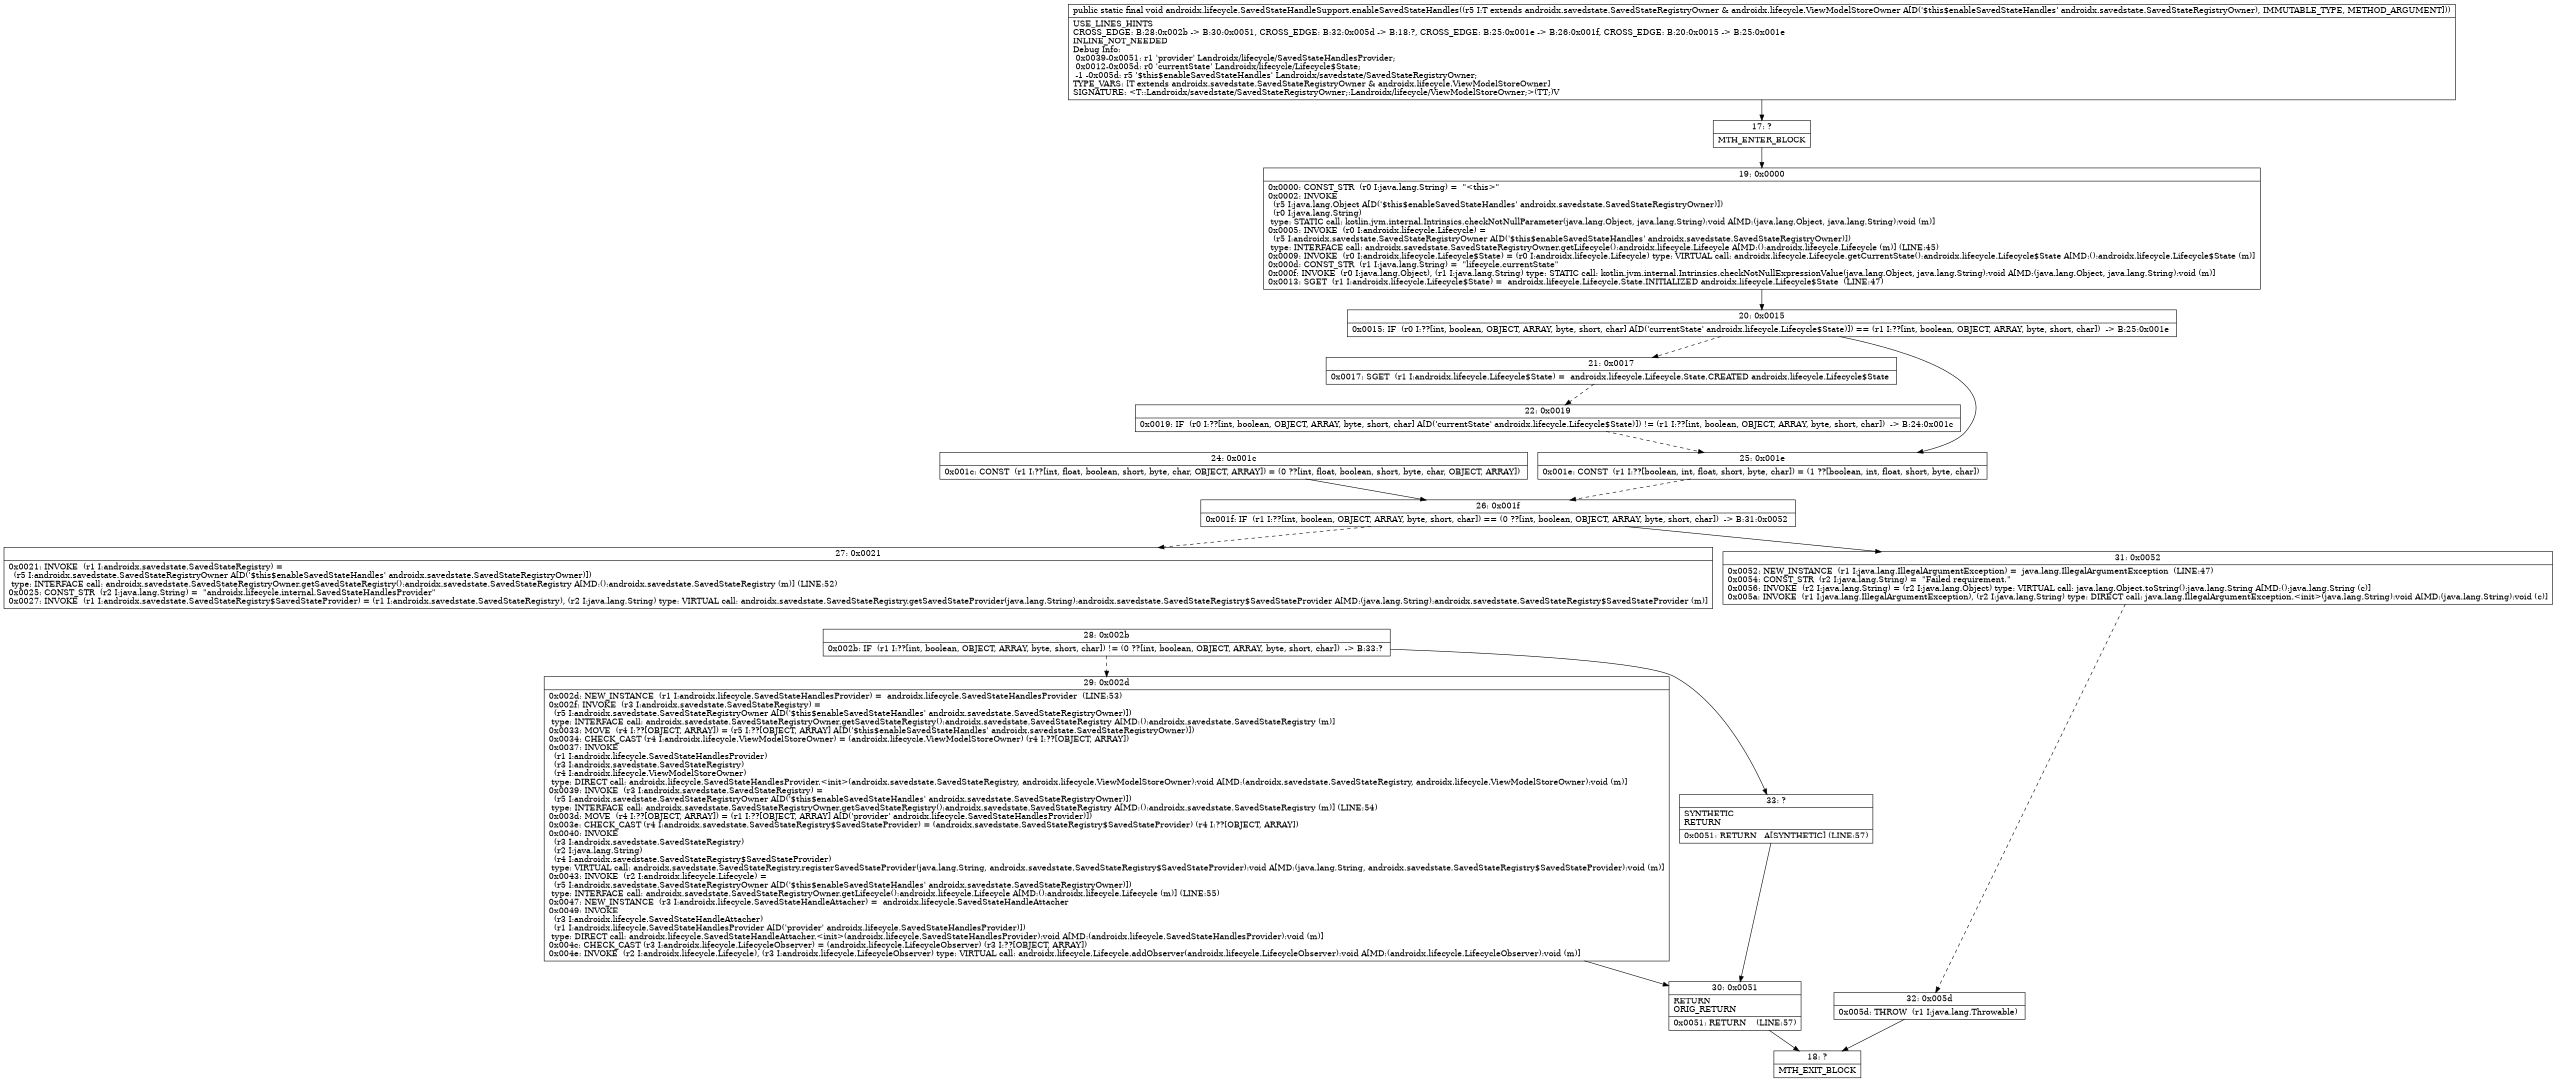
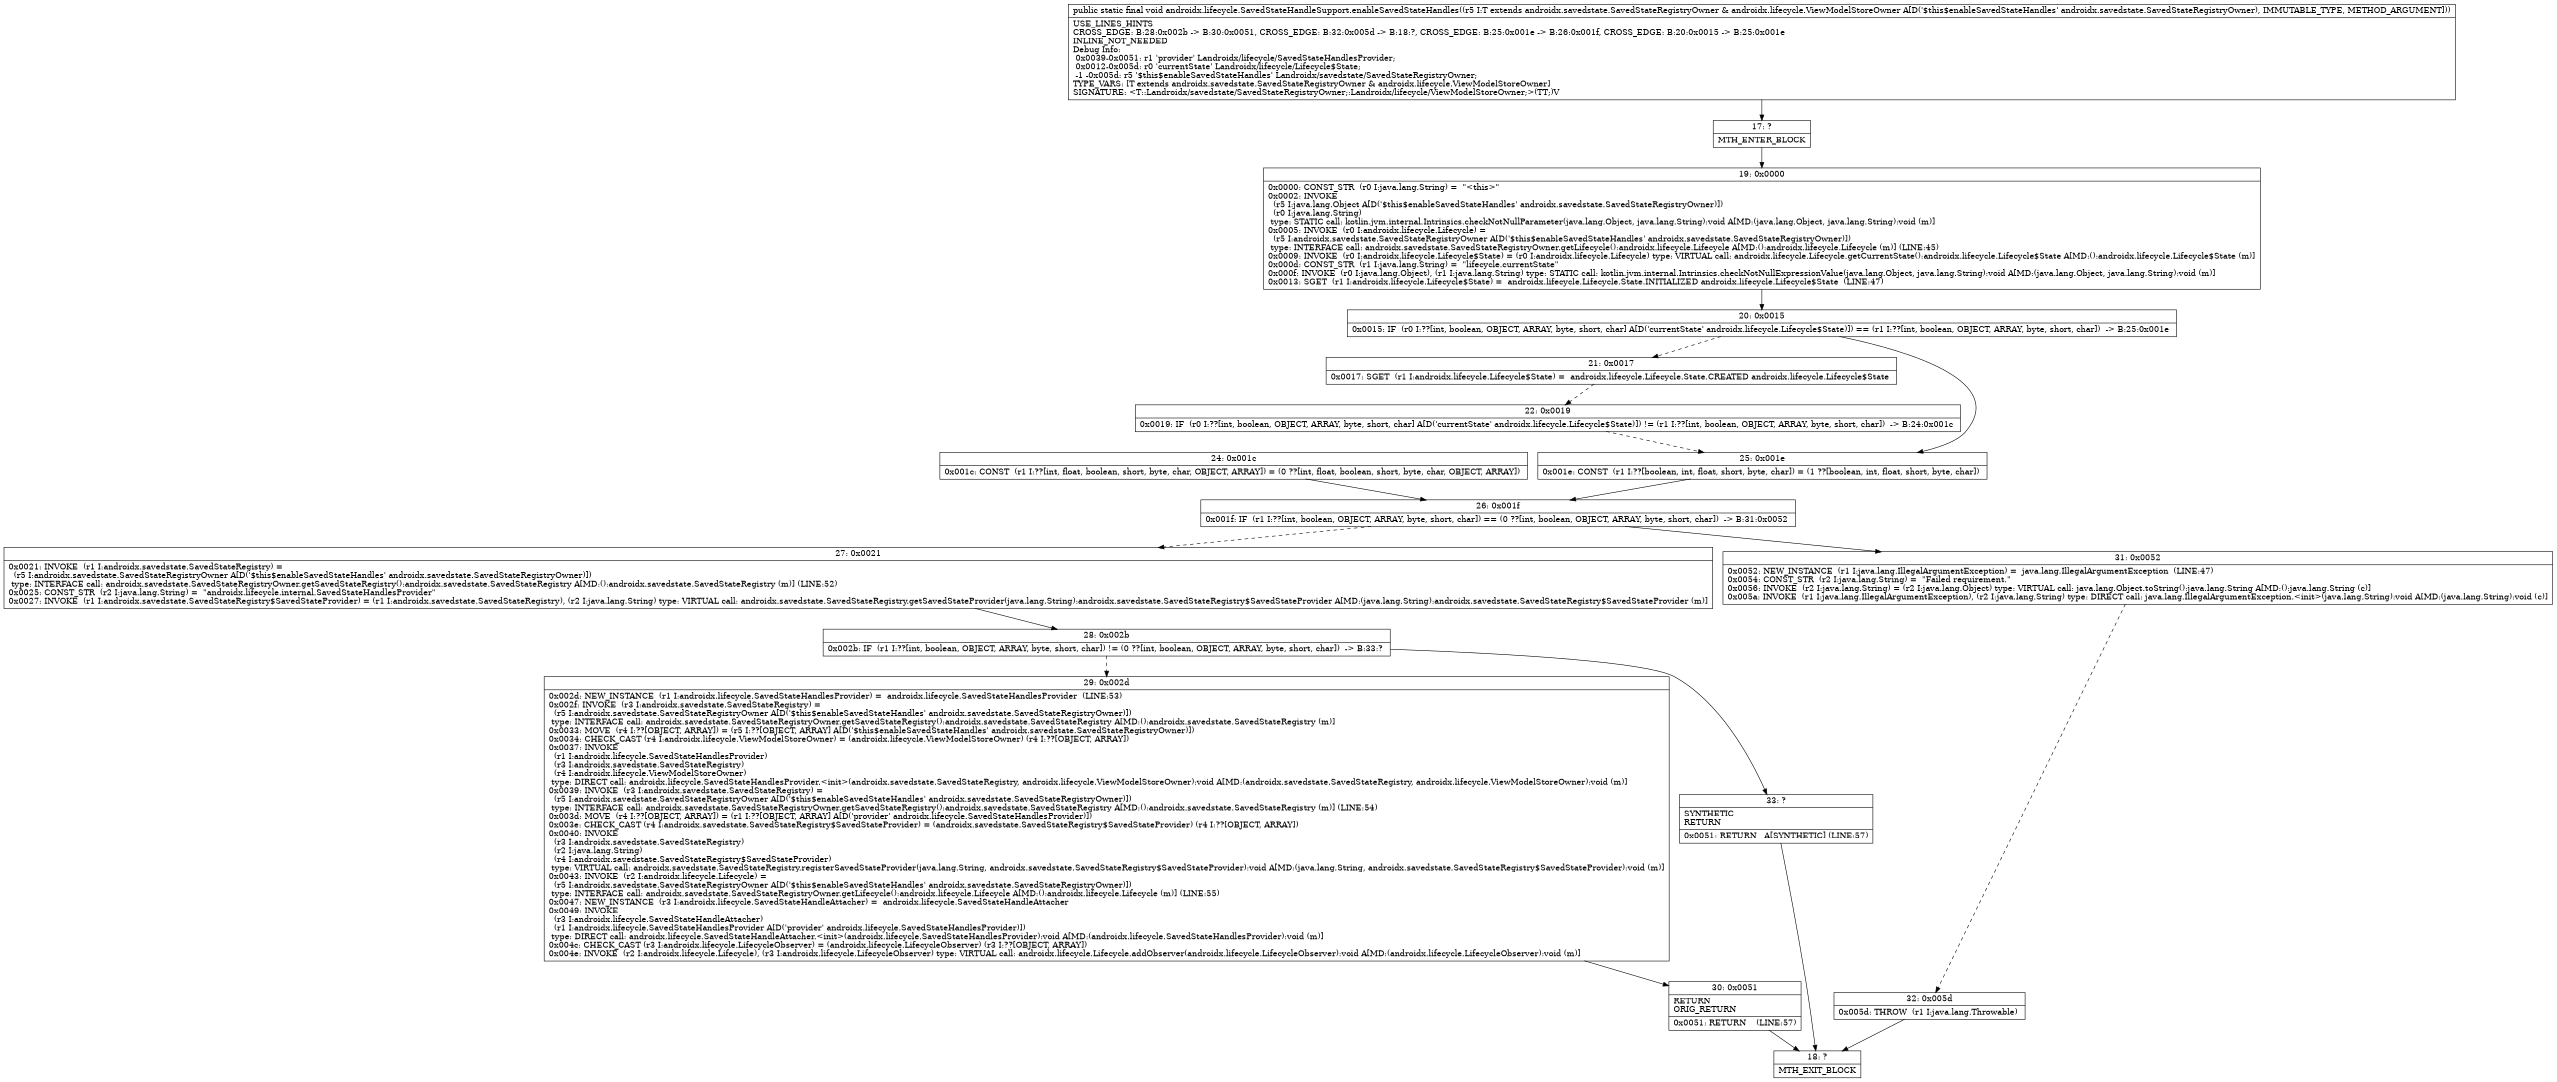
(1633, 489) -> (1633, 489)
none -> (1013, 618)
(1756, 910) -> (1800, 944)
